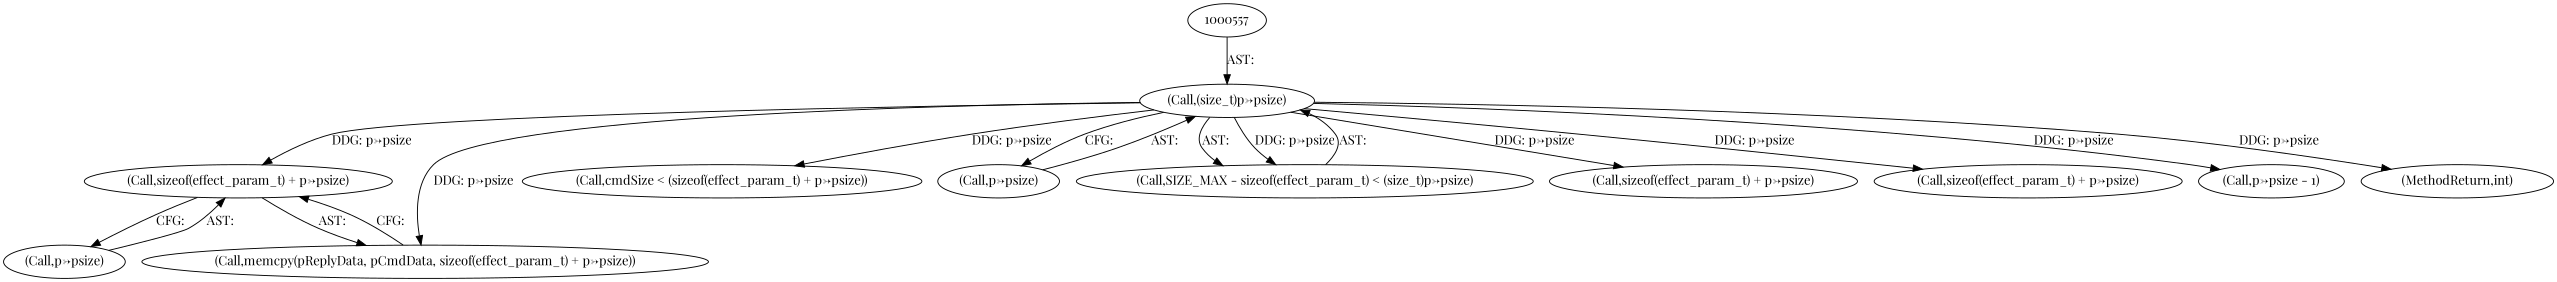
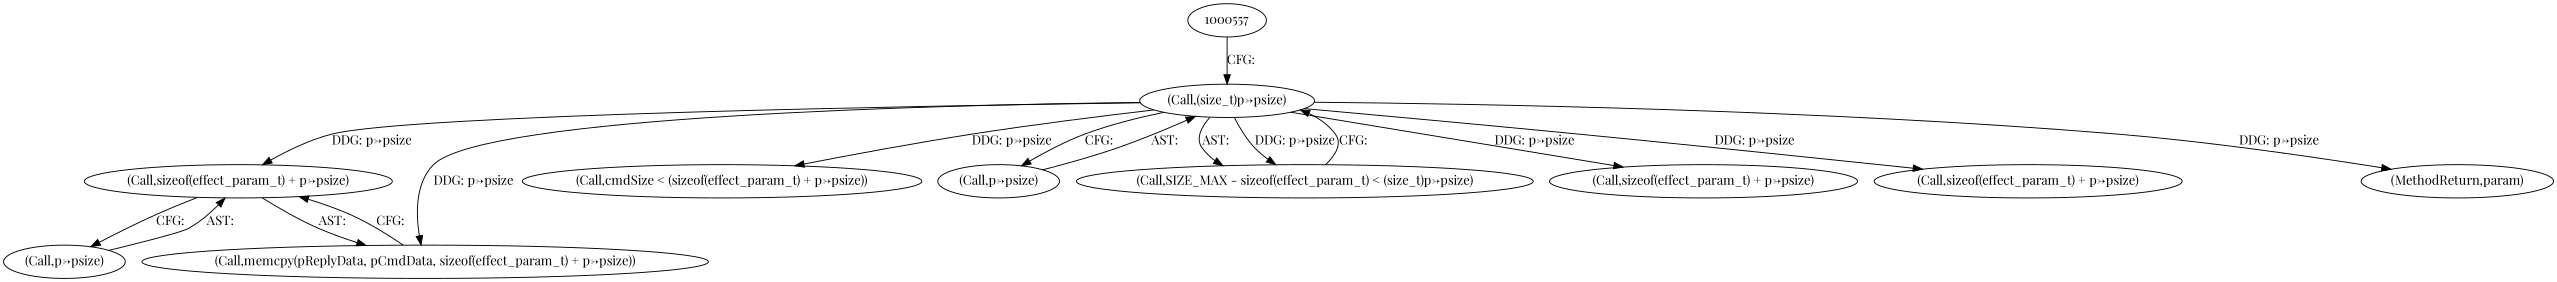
(1243, 61) -> (1243, 61)
(1355, 141) -> (1355, 141)
(2271, 181) -> none
(2457, 181) -> (2457, 181)
